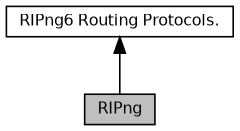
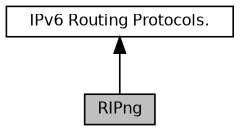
(120, 22) -> (120, 22)
